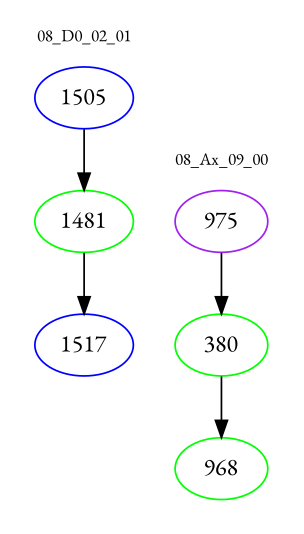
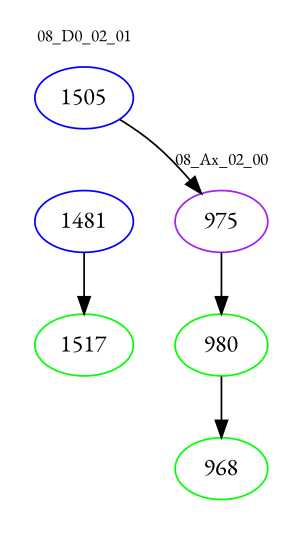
(84, 151) -> (173, 161)
(222, 161) -> (222, 161)
(84, 221) -> (84, 221)
(84, 345) -> (84, 345)
(221, 345) -> (221, 345)
